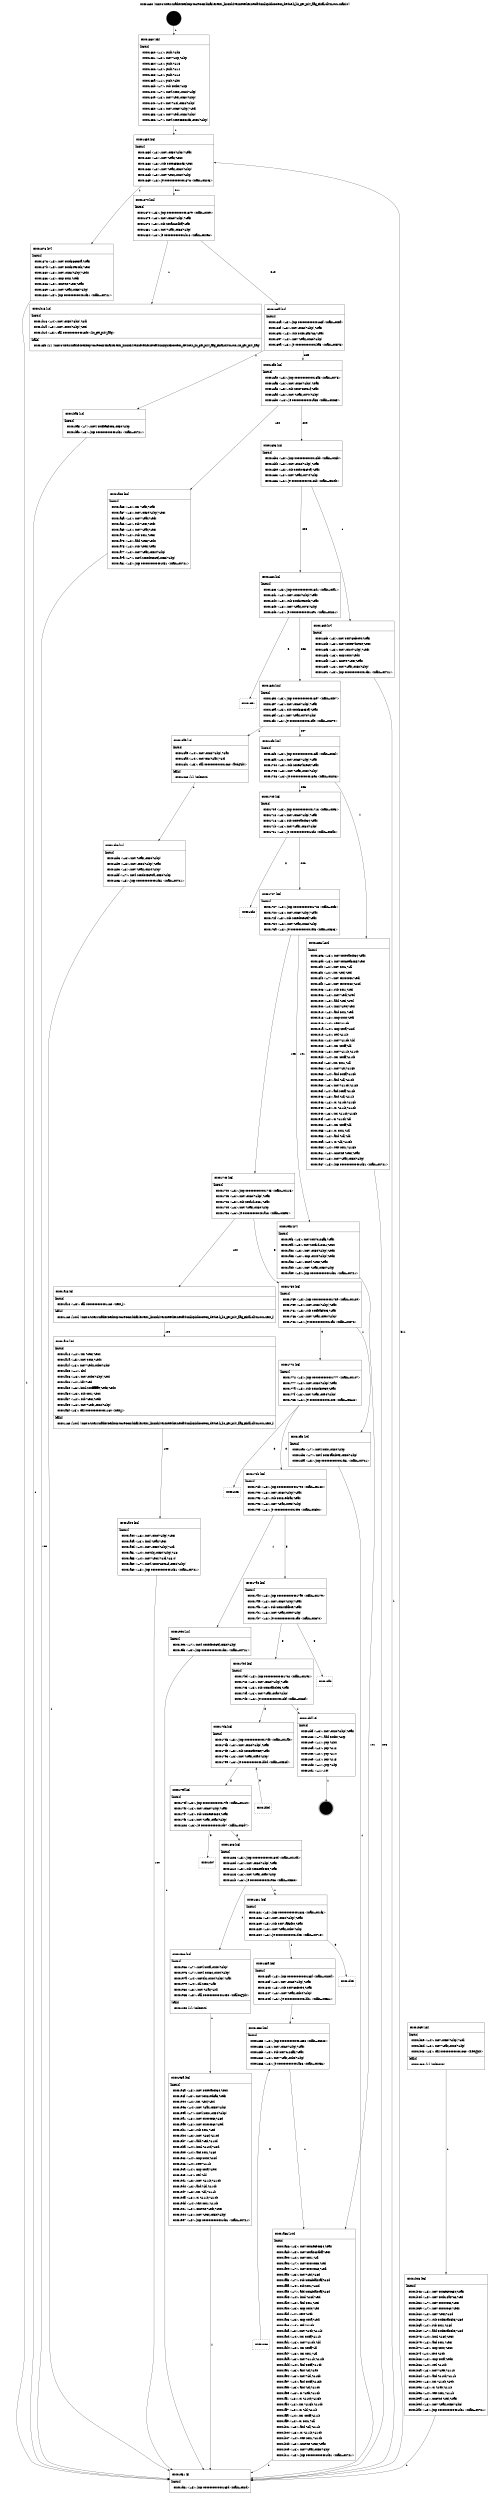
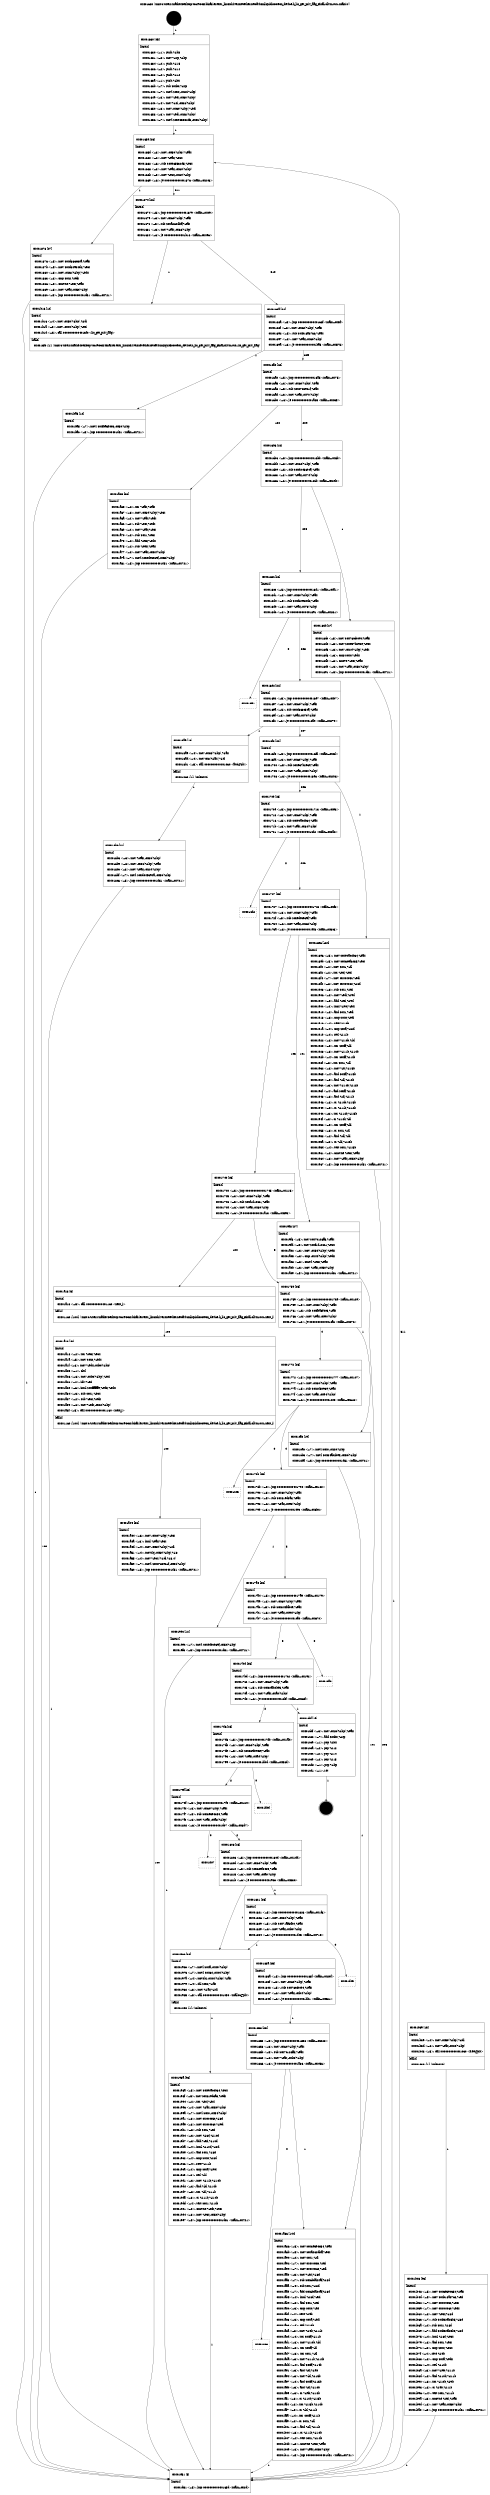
(259, 1786) -> (255, 1785)
(290, 1949) -> (254, 1945)
(257, 2205) -> (273, 2204)
